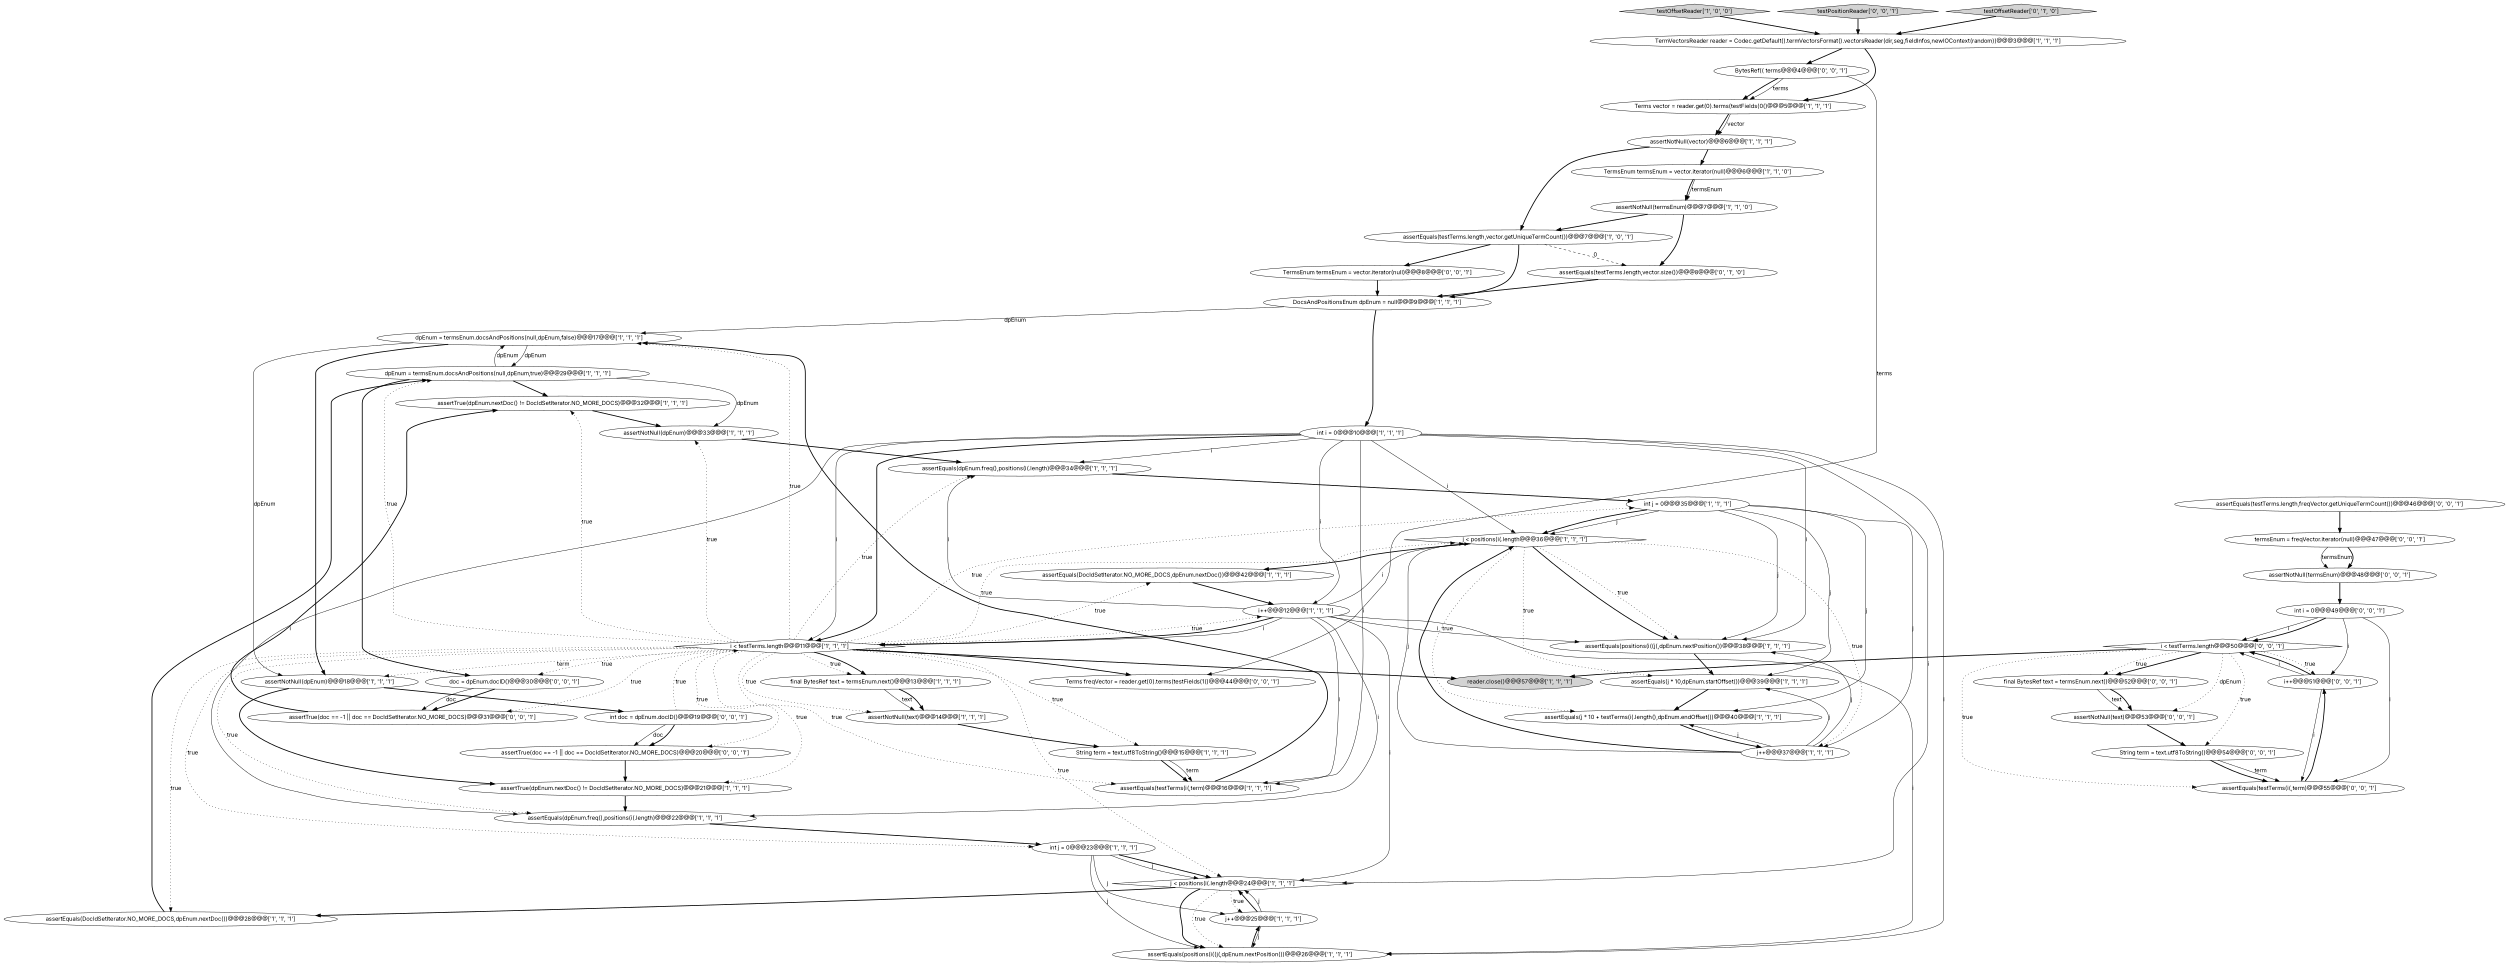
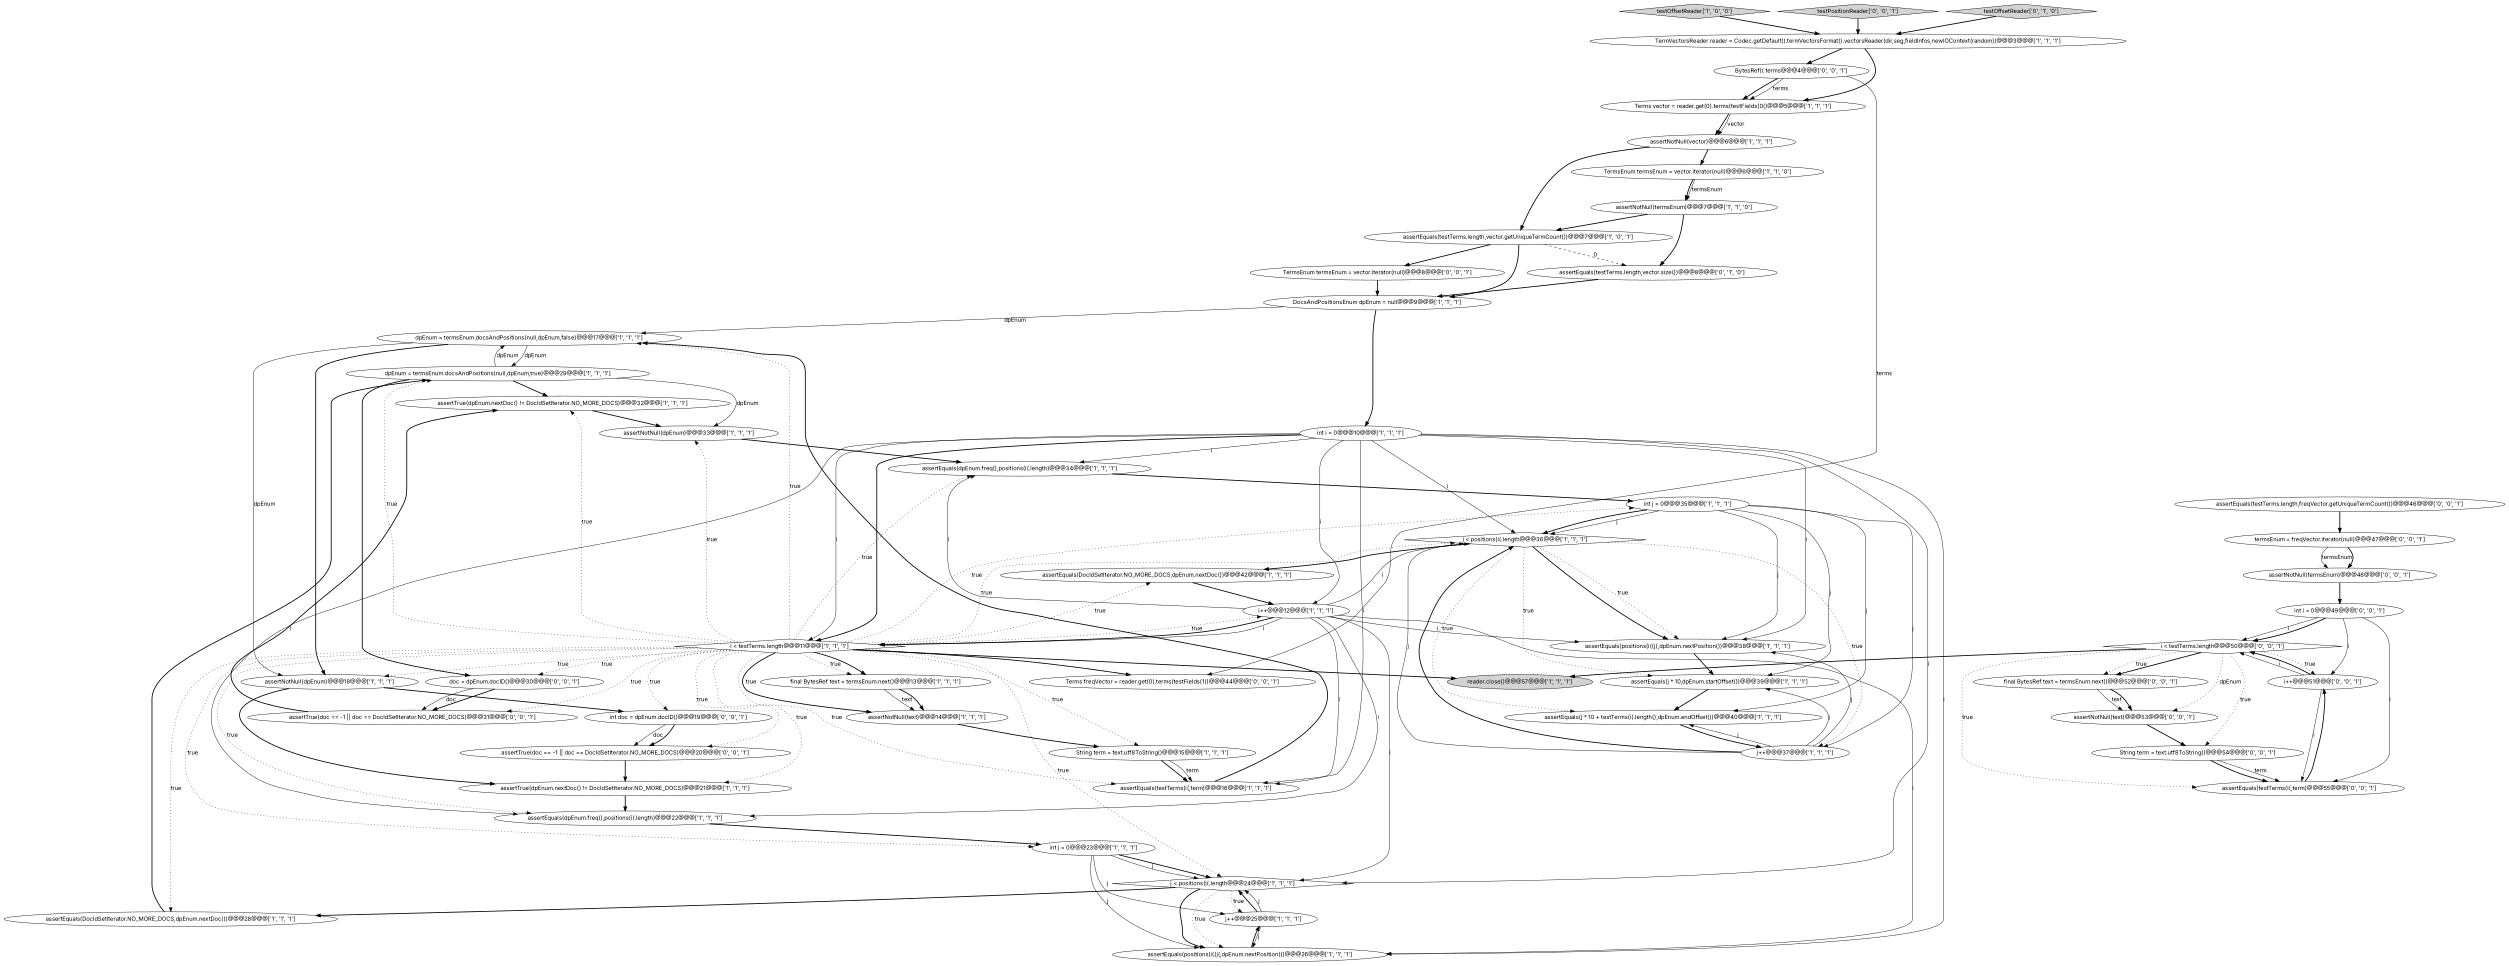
(684, 662) -> (665, 661)
(563, 664) -> (563, 664)
(779, 700) -> (779, 700)
